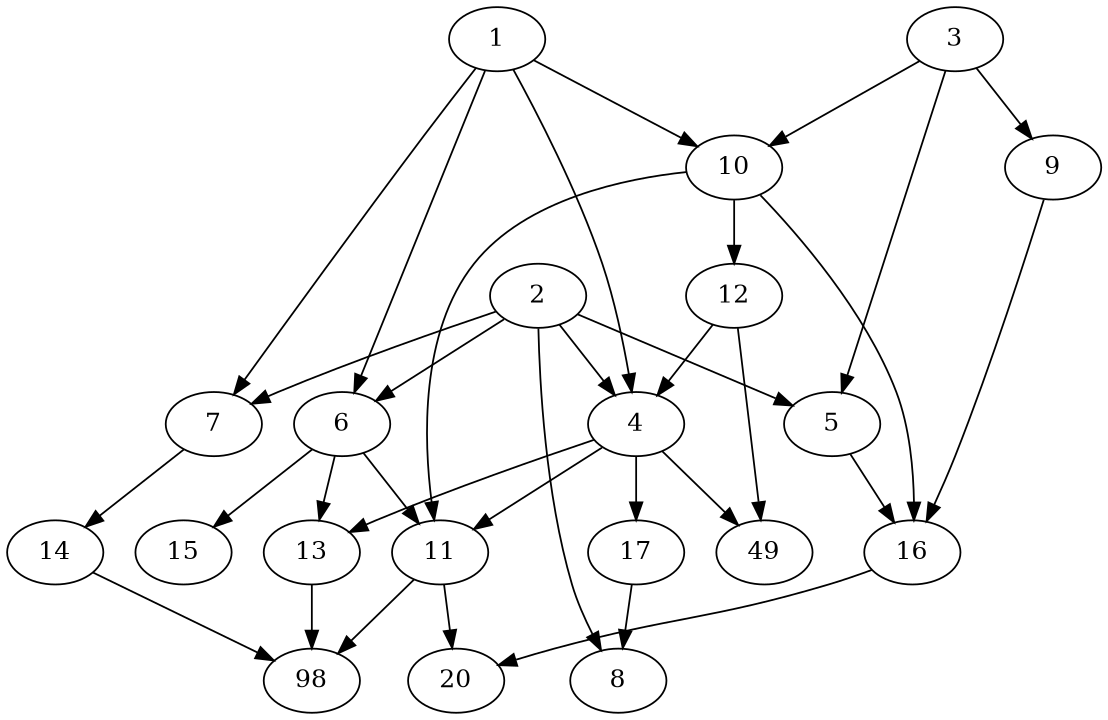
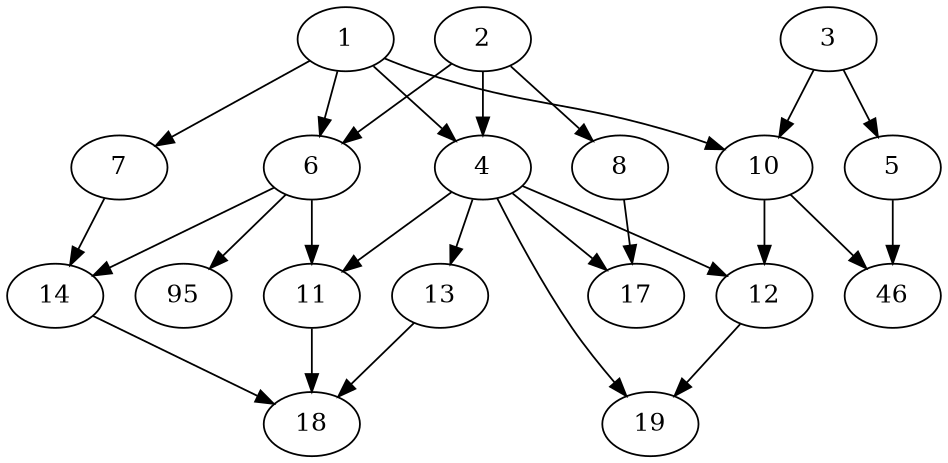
(1053, 168) -> none
(471, 269) -> none
(387, 350) -> none
(693, 350) -> (616, 227)
(672, 354) -> none
(329, 479) -> (192, 228)
(184, 552) -> (184, 296)
(764, 552) -> (650, 424)
(912, 552) -> (893, 296)
(629, 607) -> (627, 219)
(312, 681) -> (312, 424)
(456, 681) -> none
